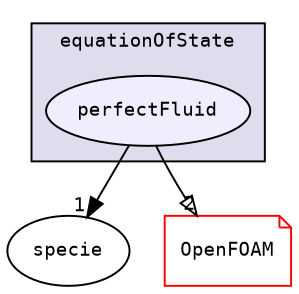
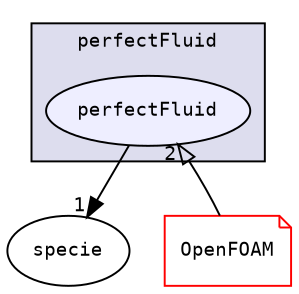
(148, 42) -> (148, 42)
(170, 173) -> (205, 188)
